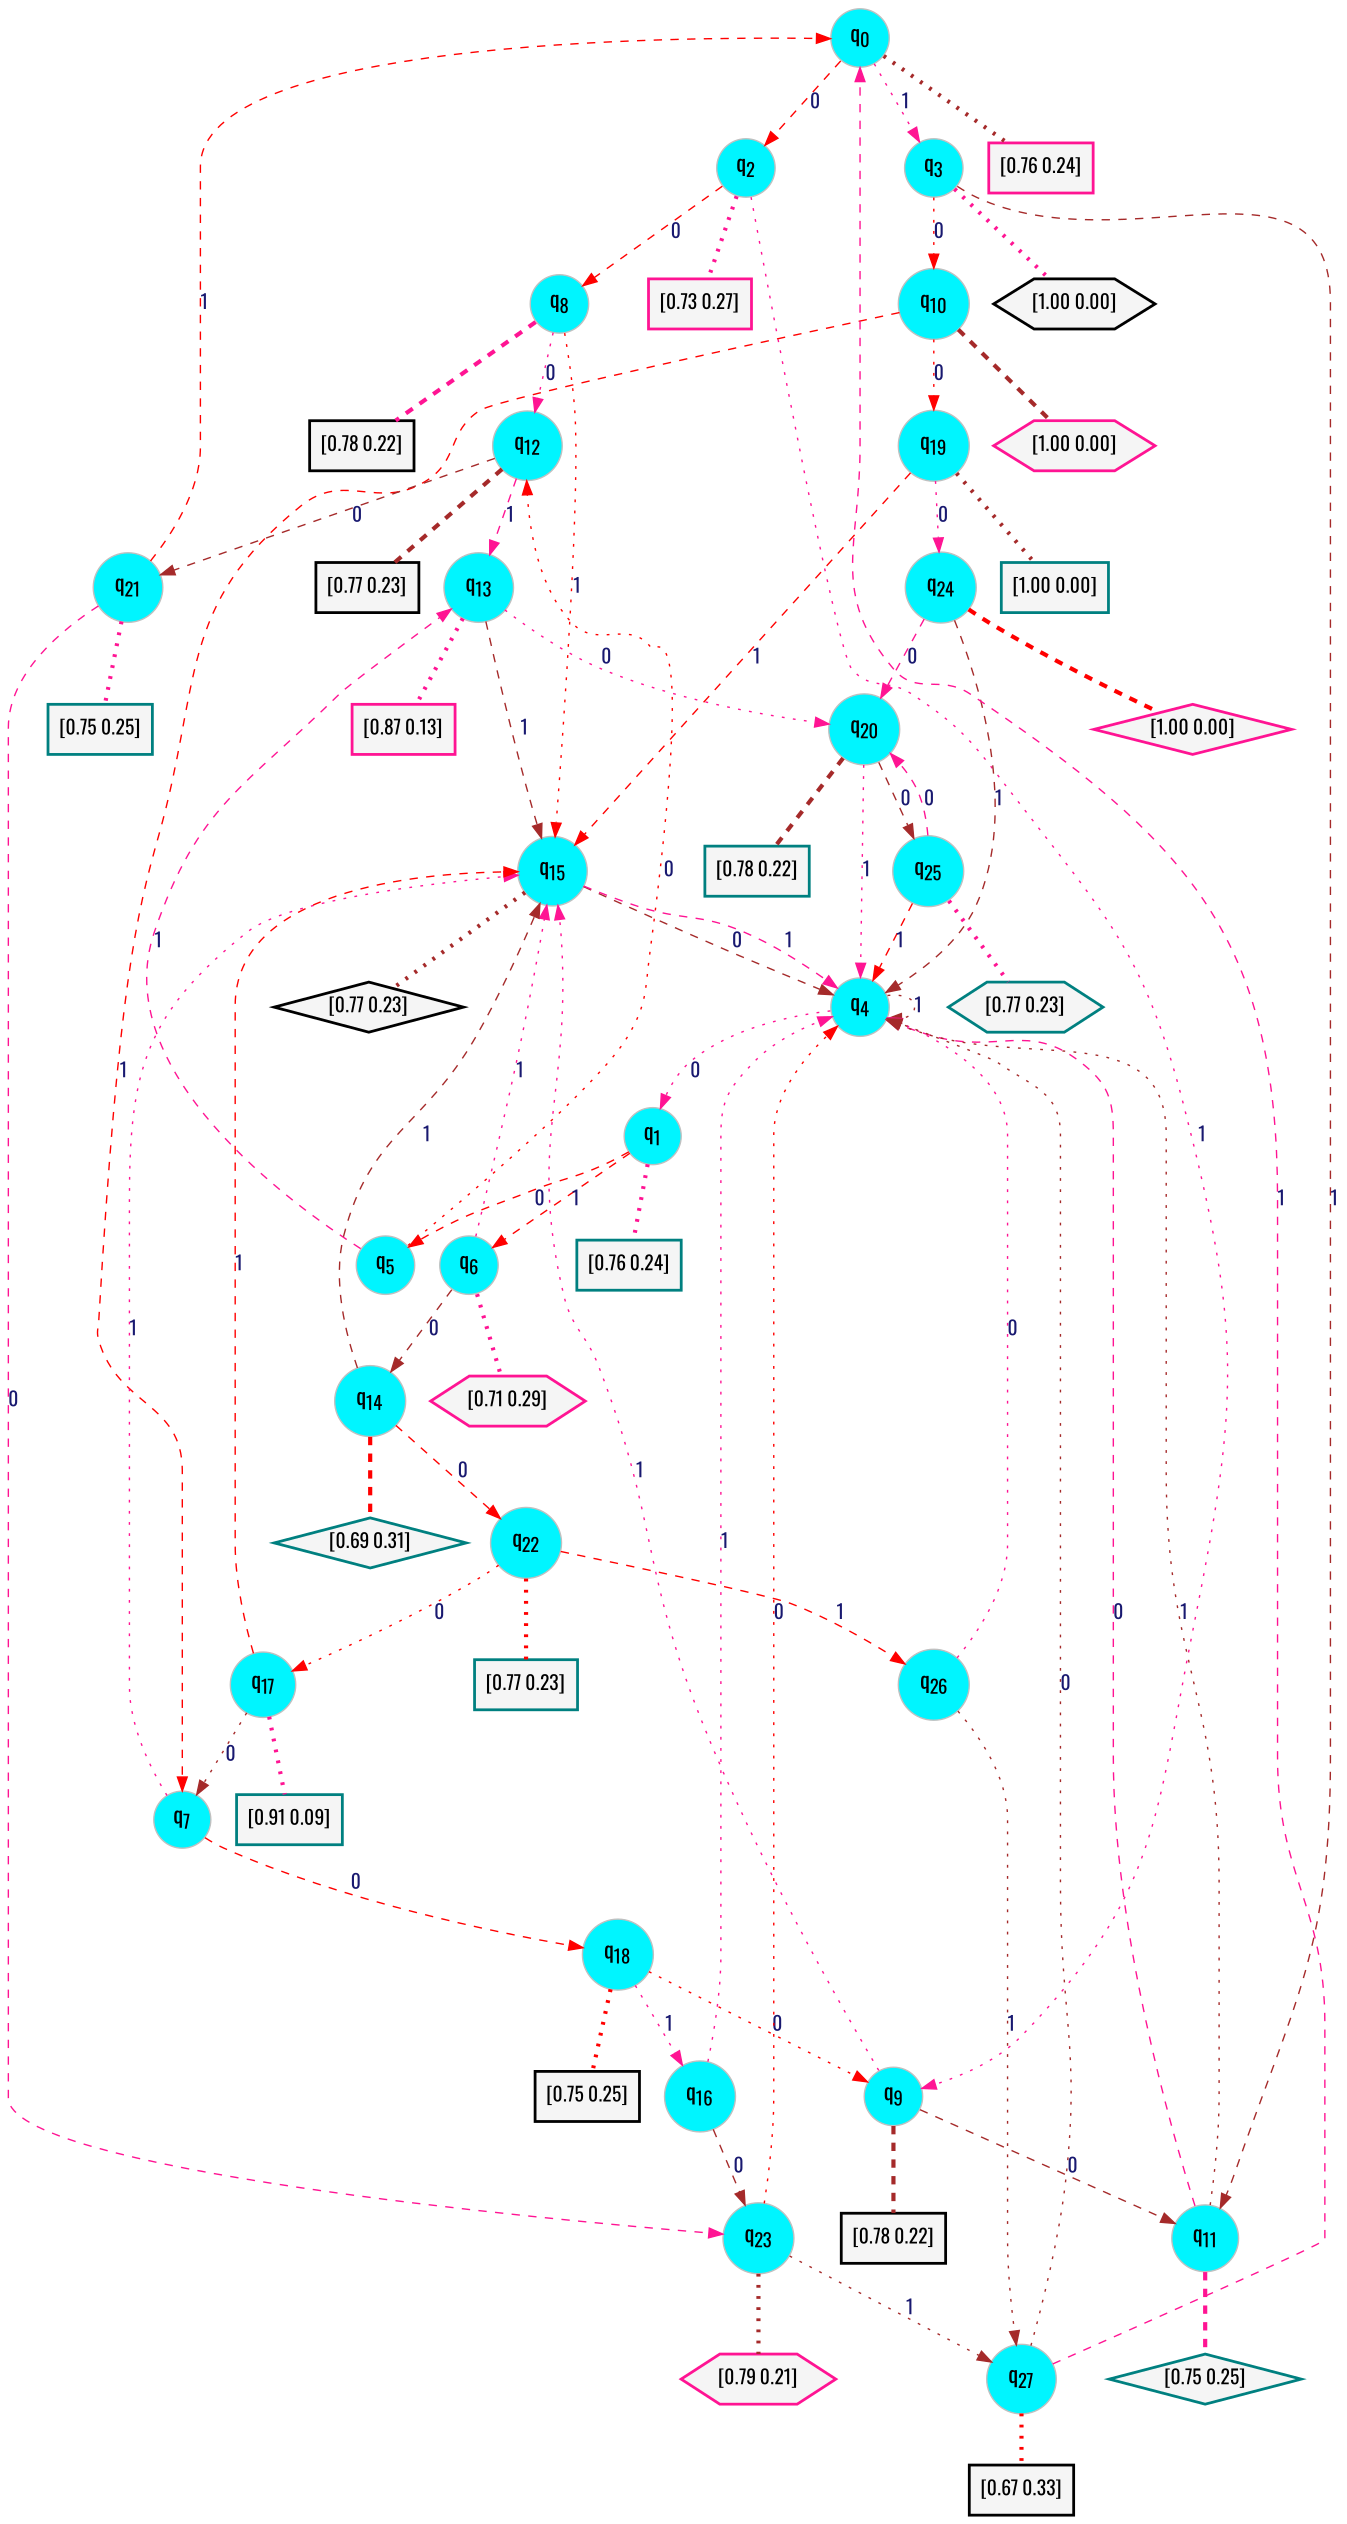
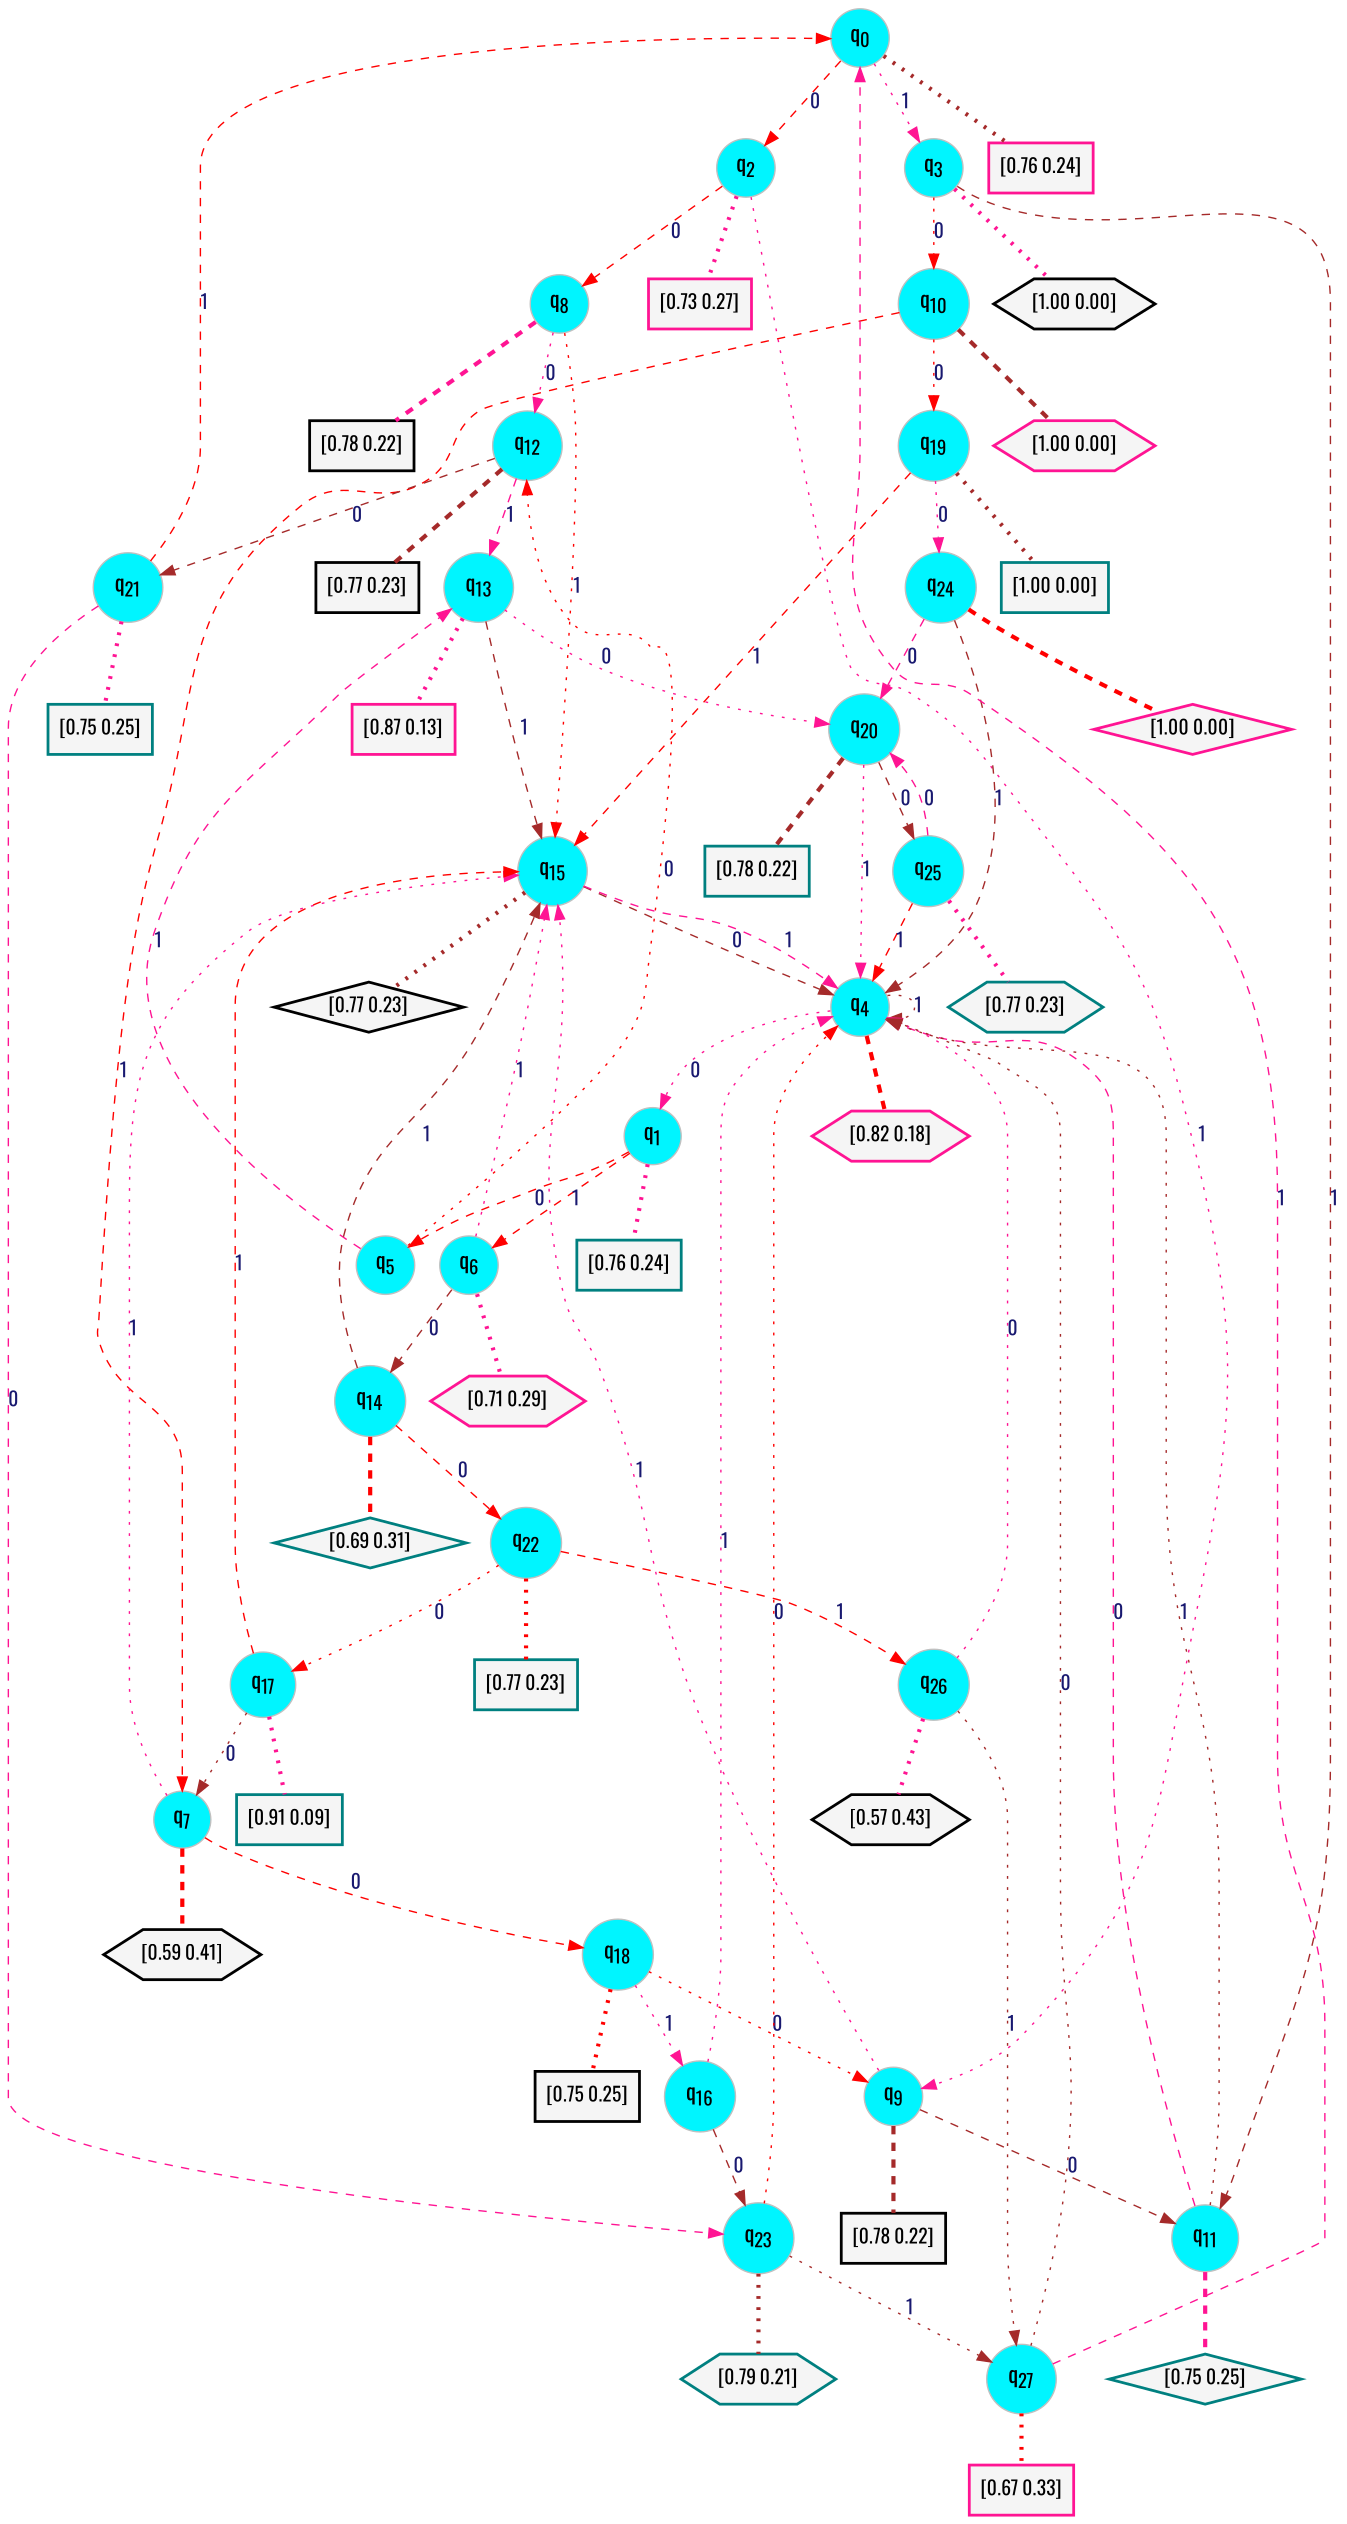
none -> (891, 1136)
none -> (891, 1820)
none -> (182, 1955)
(758, 2379) -> (758, 2379)
(1021, 2490) -> (1021, 2490)
